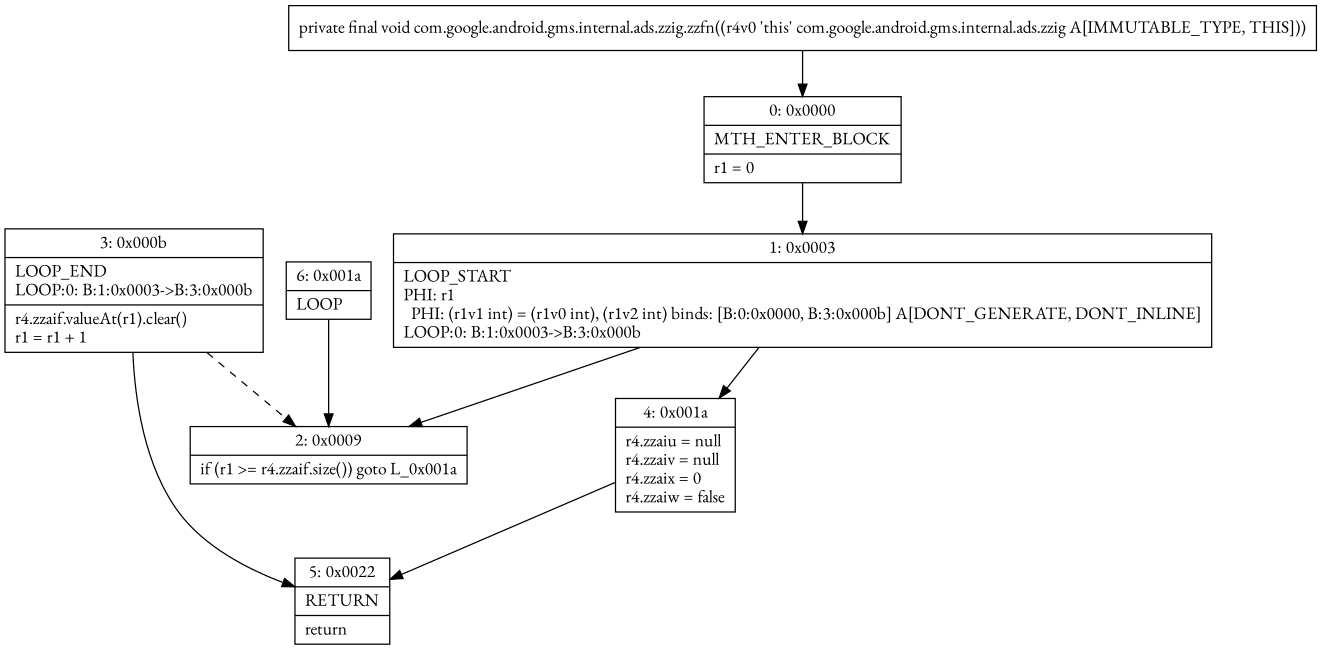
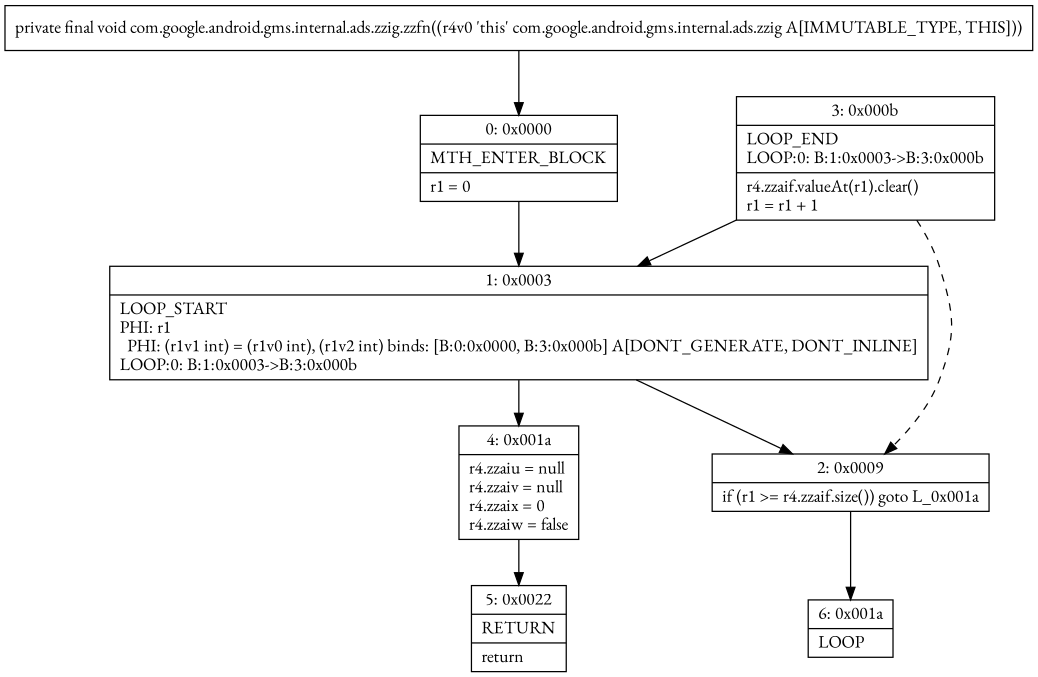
(329, 366) -> (851, 549)
(168, 495) -> (693, 240)
